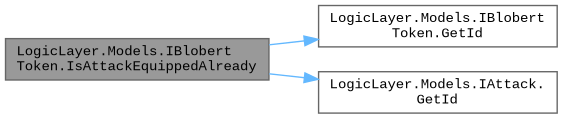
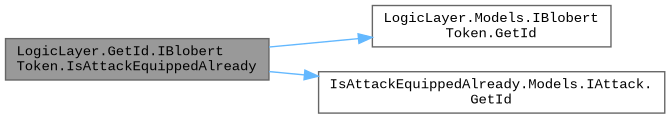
(137, 59) -> (137, 59)
(438, 92) -> (492, 92)
